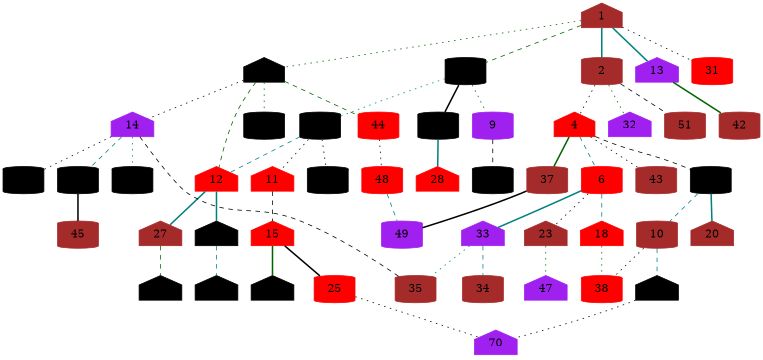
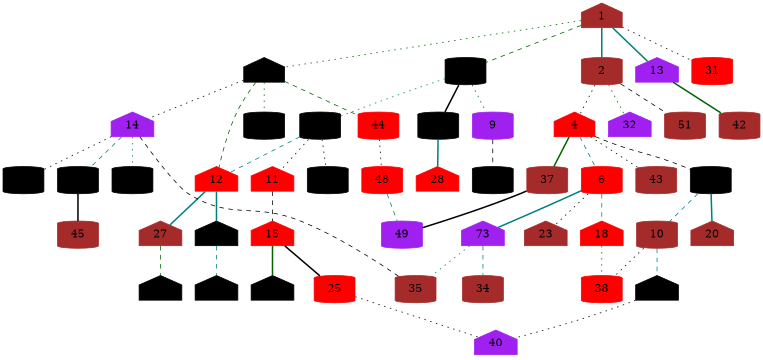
(483, 235) -> (483, 235)
(546, 289) -> none
(496, 344) -> (496, 344)
